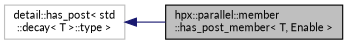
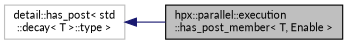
(254, 22) -> (254, 22)
